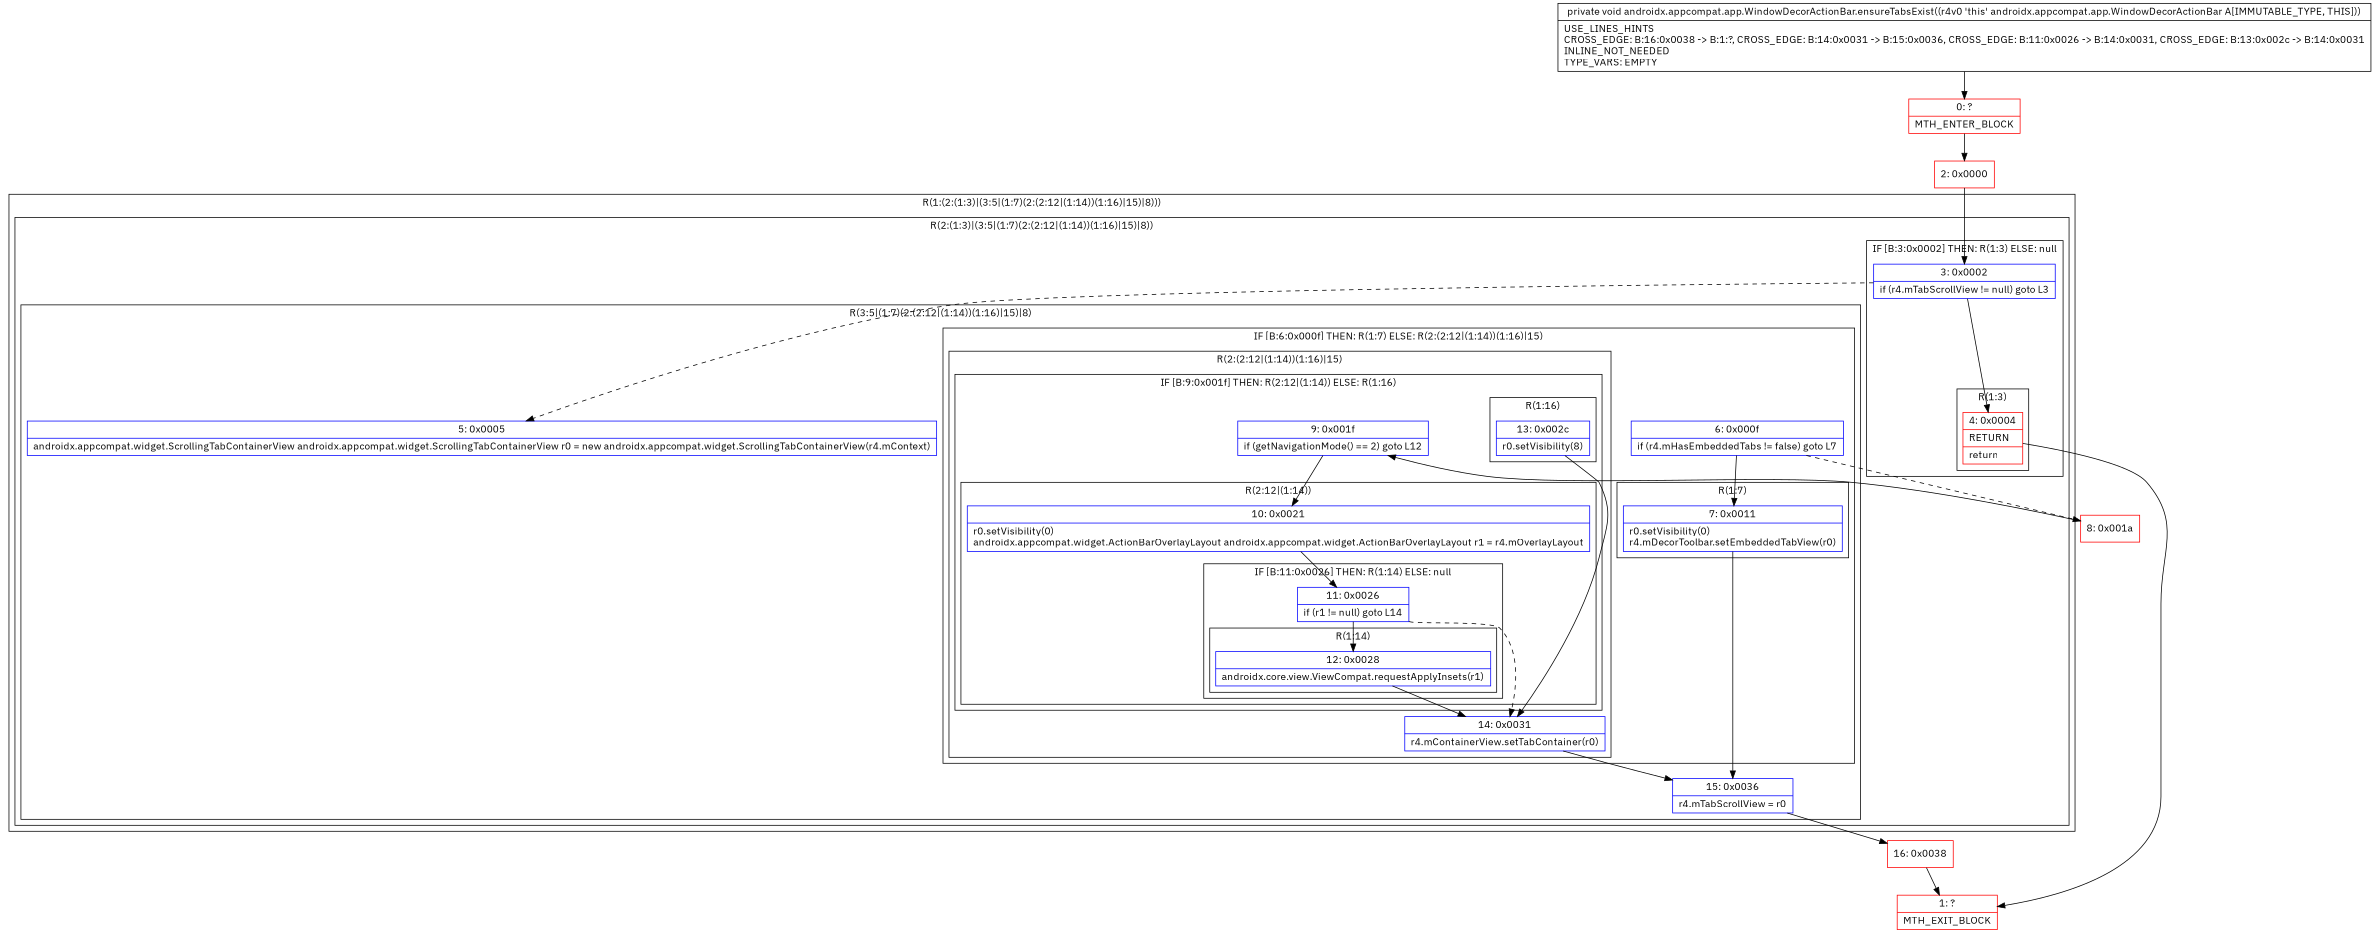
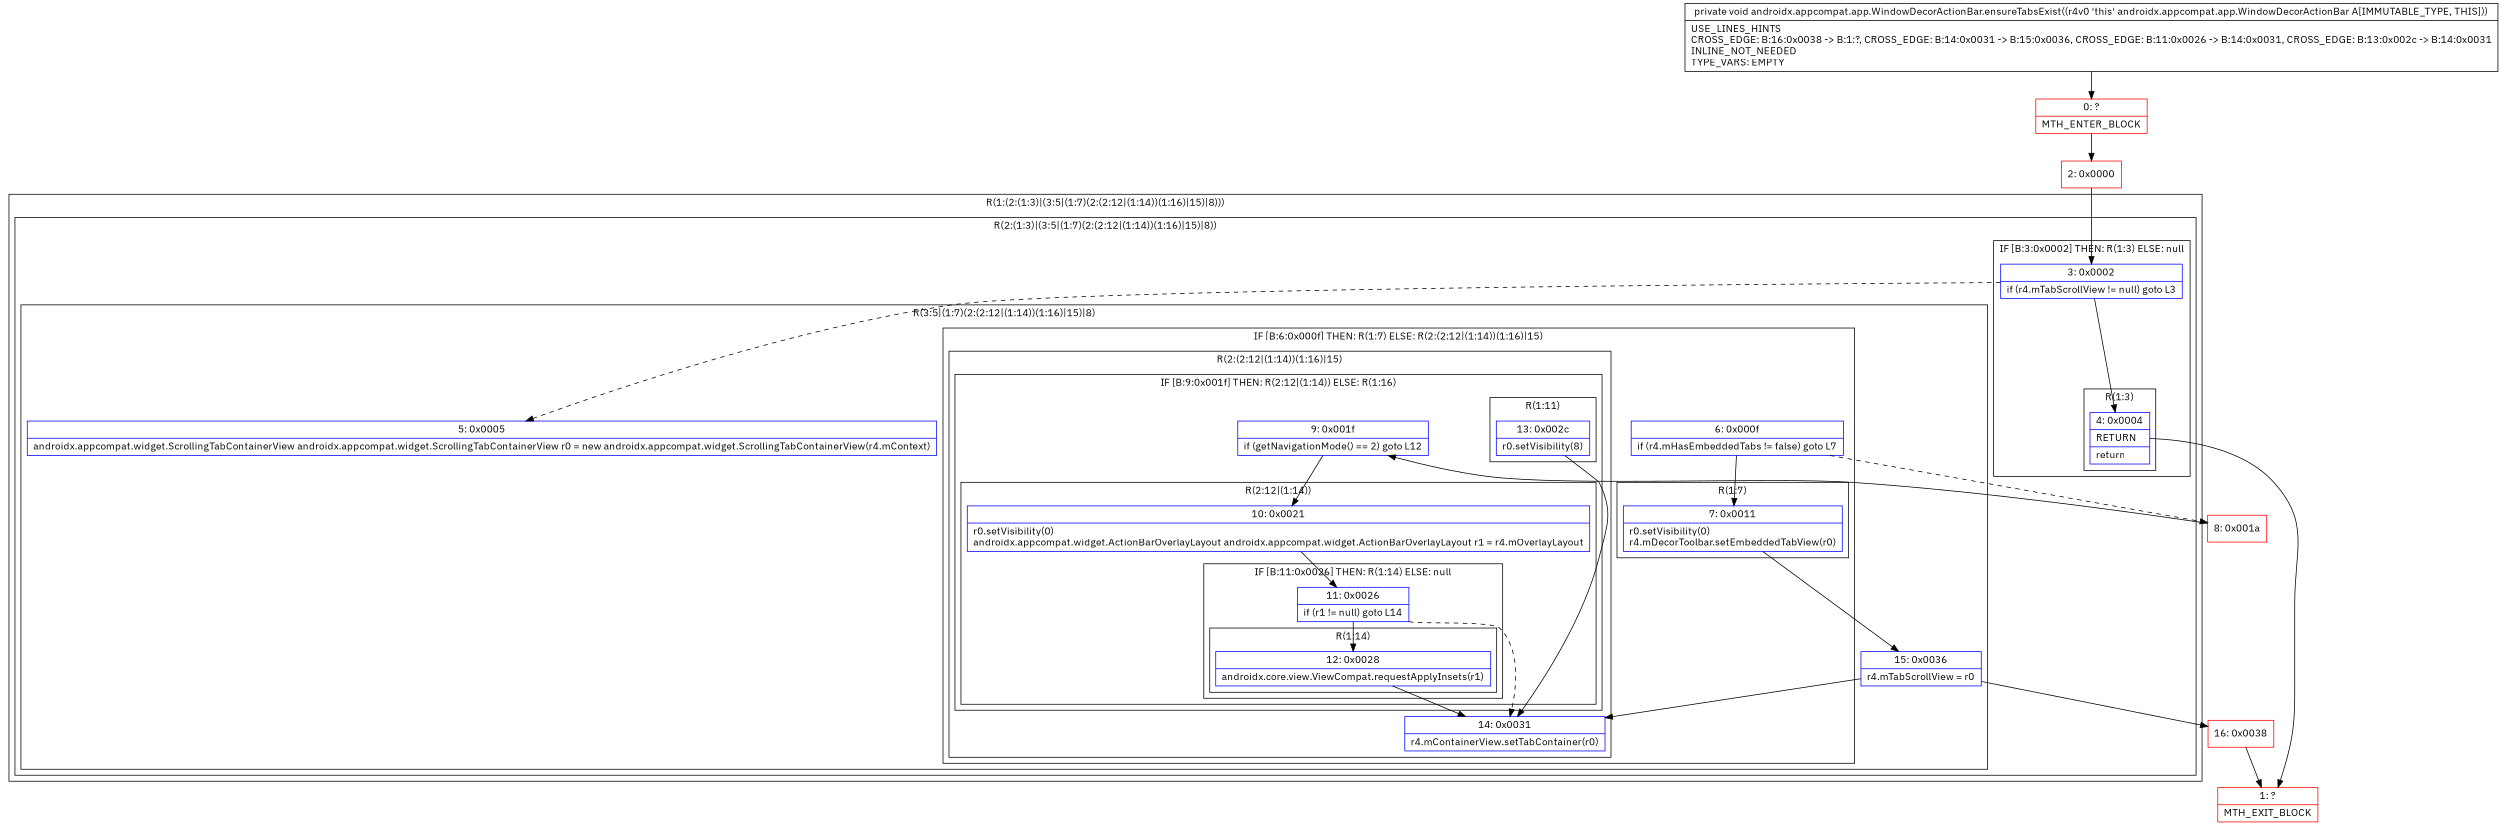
(1543, 406) -> (1543, 406)
(1993, 438) -> (2120, 438)
(1627, 768) -> (1737, 698)
